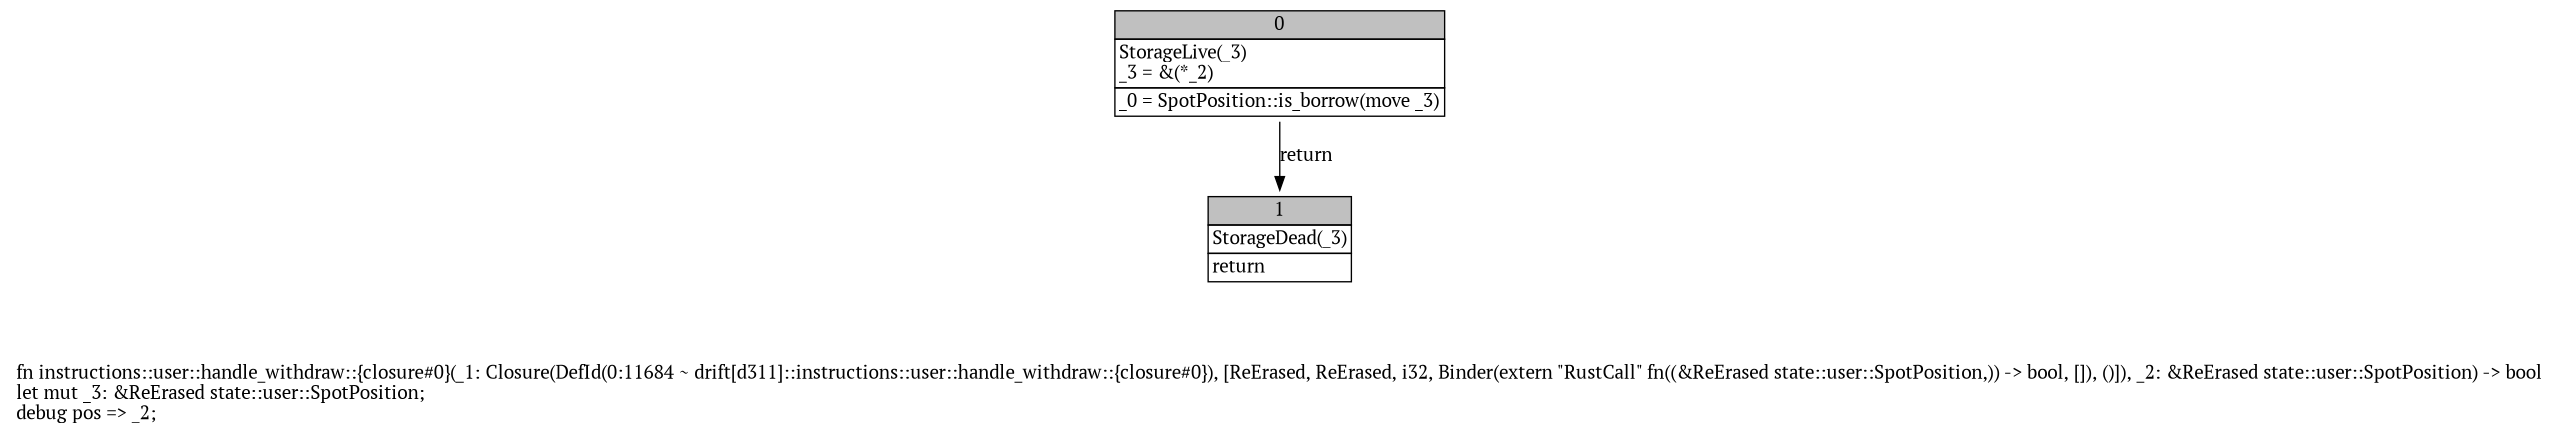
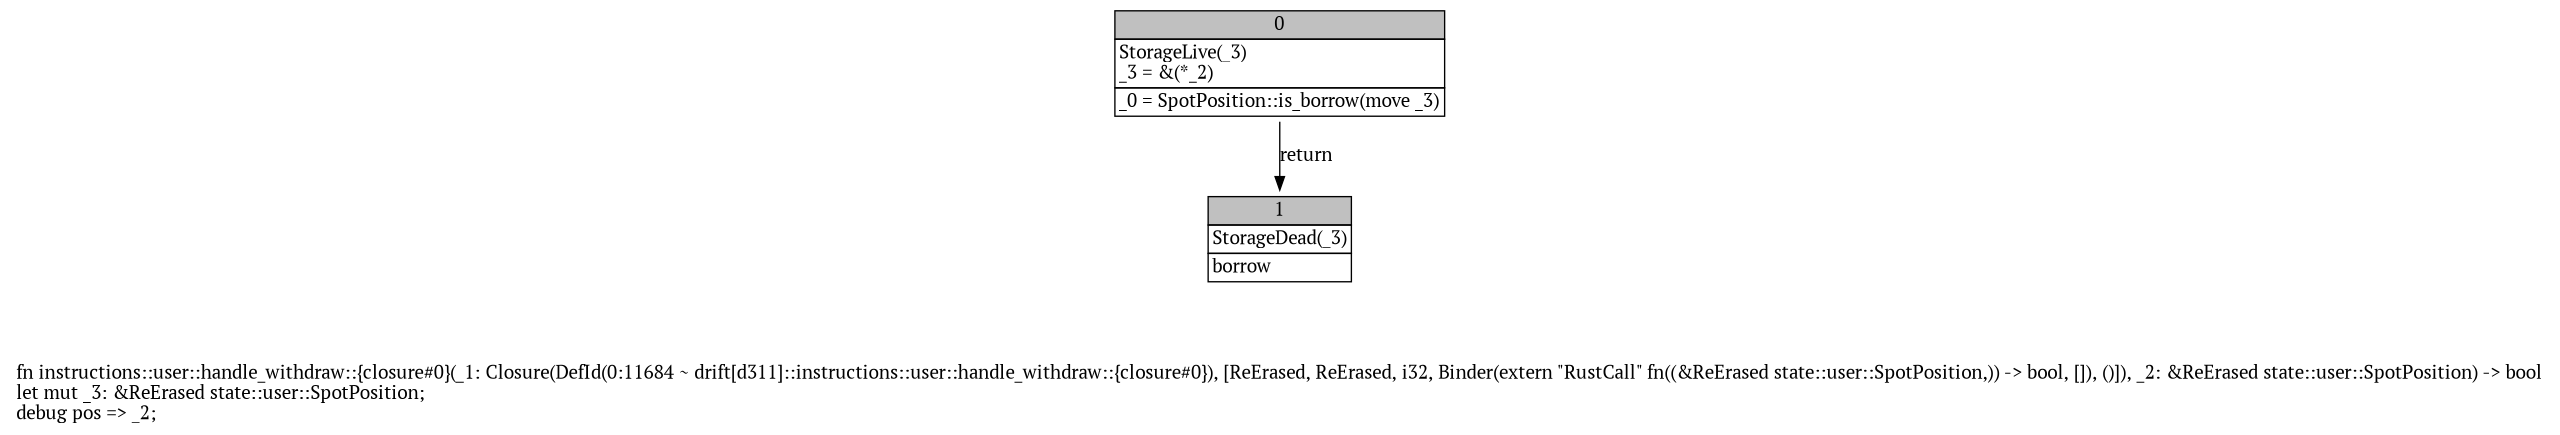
(1239, 267) -> (1242, 267)
